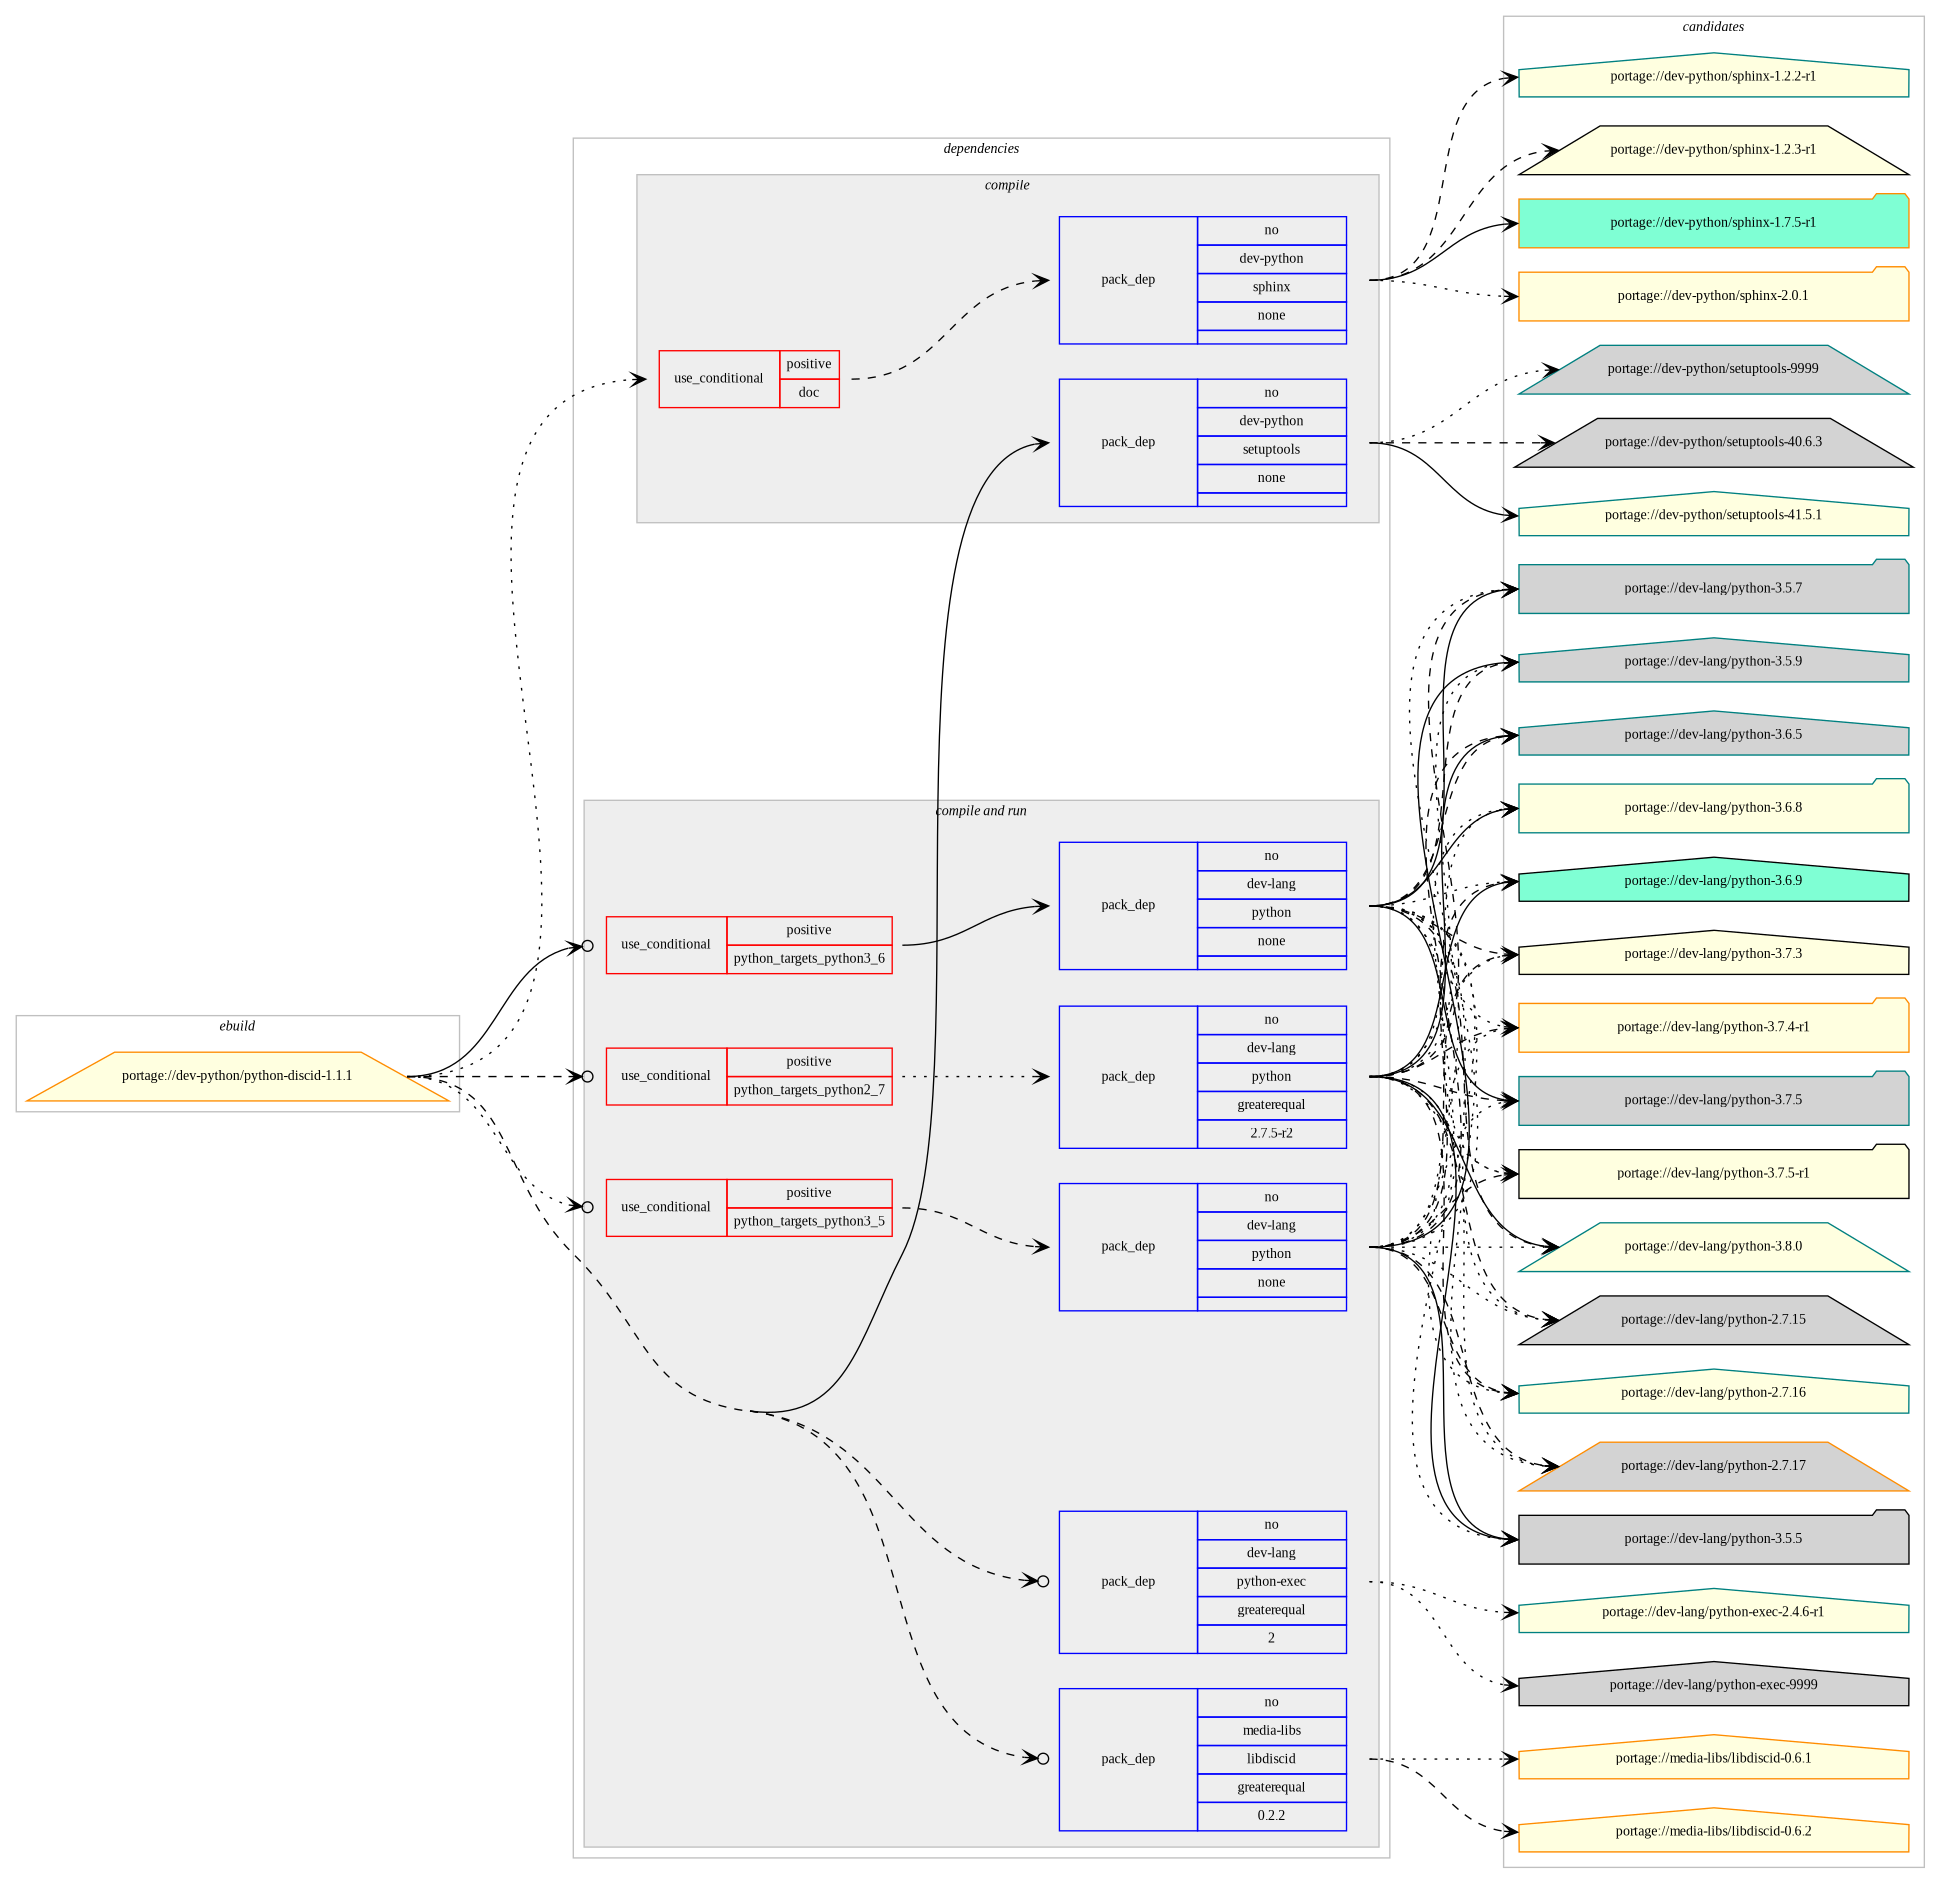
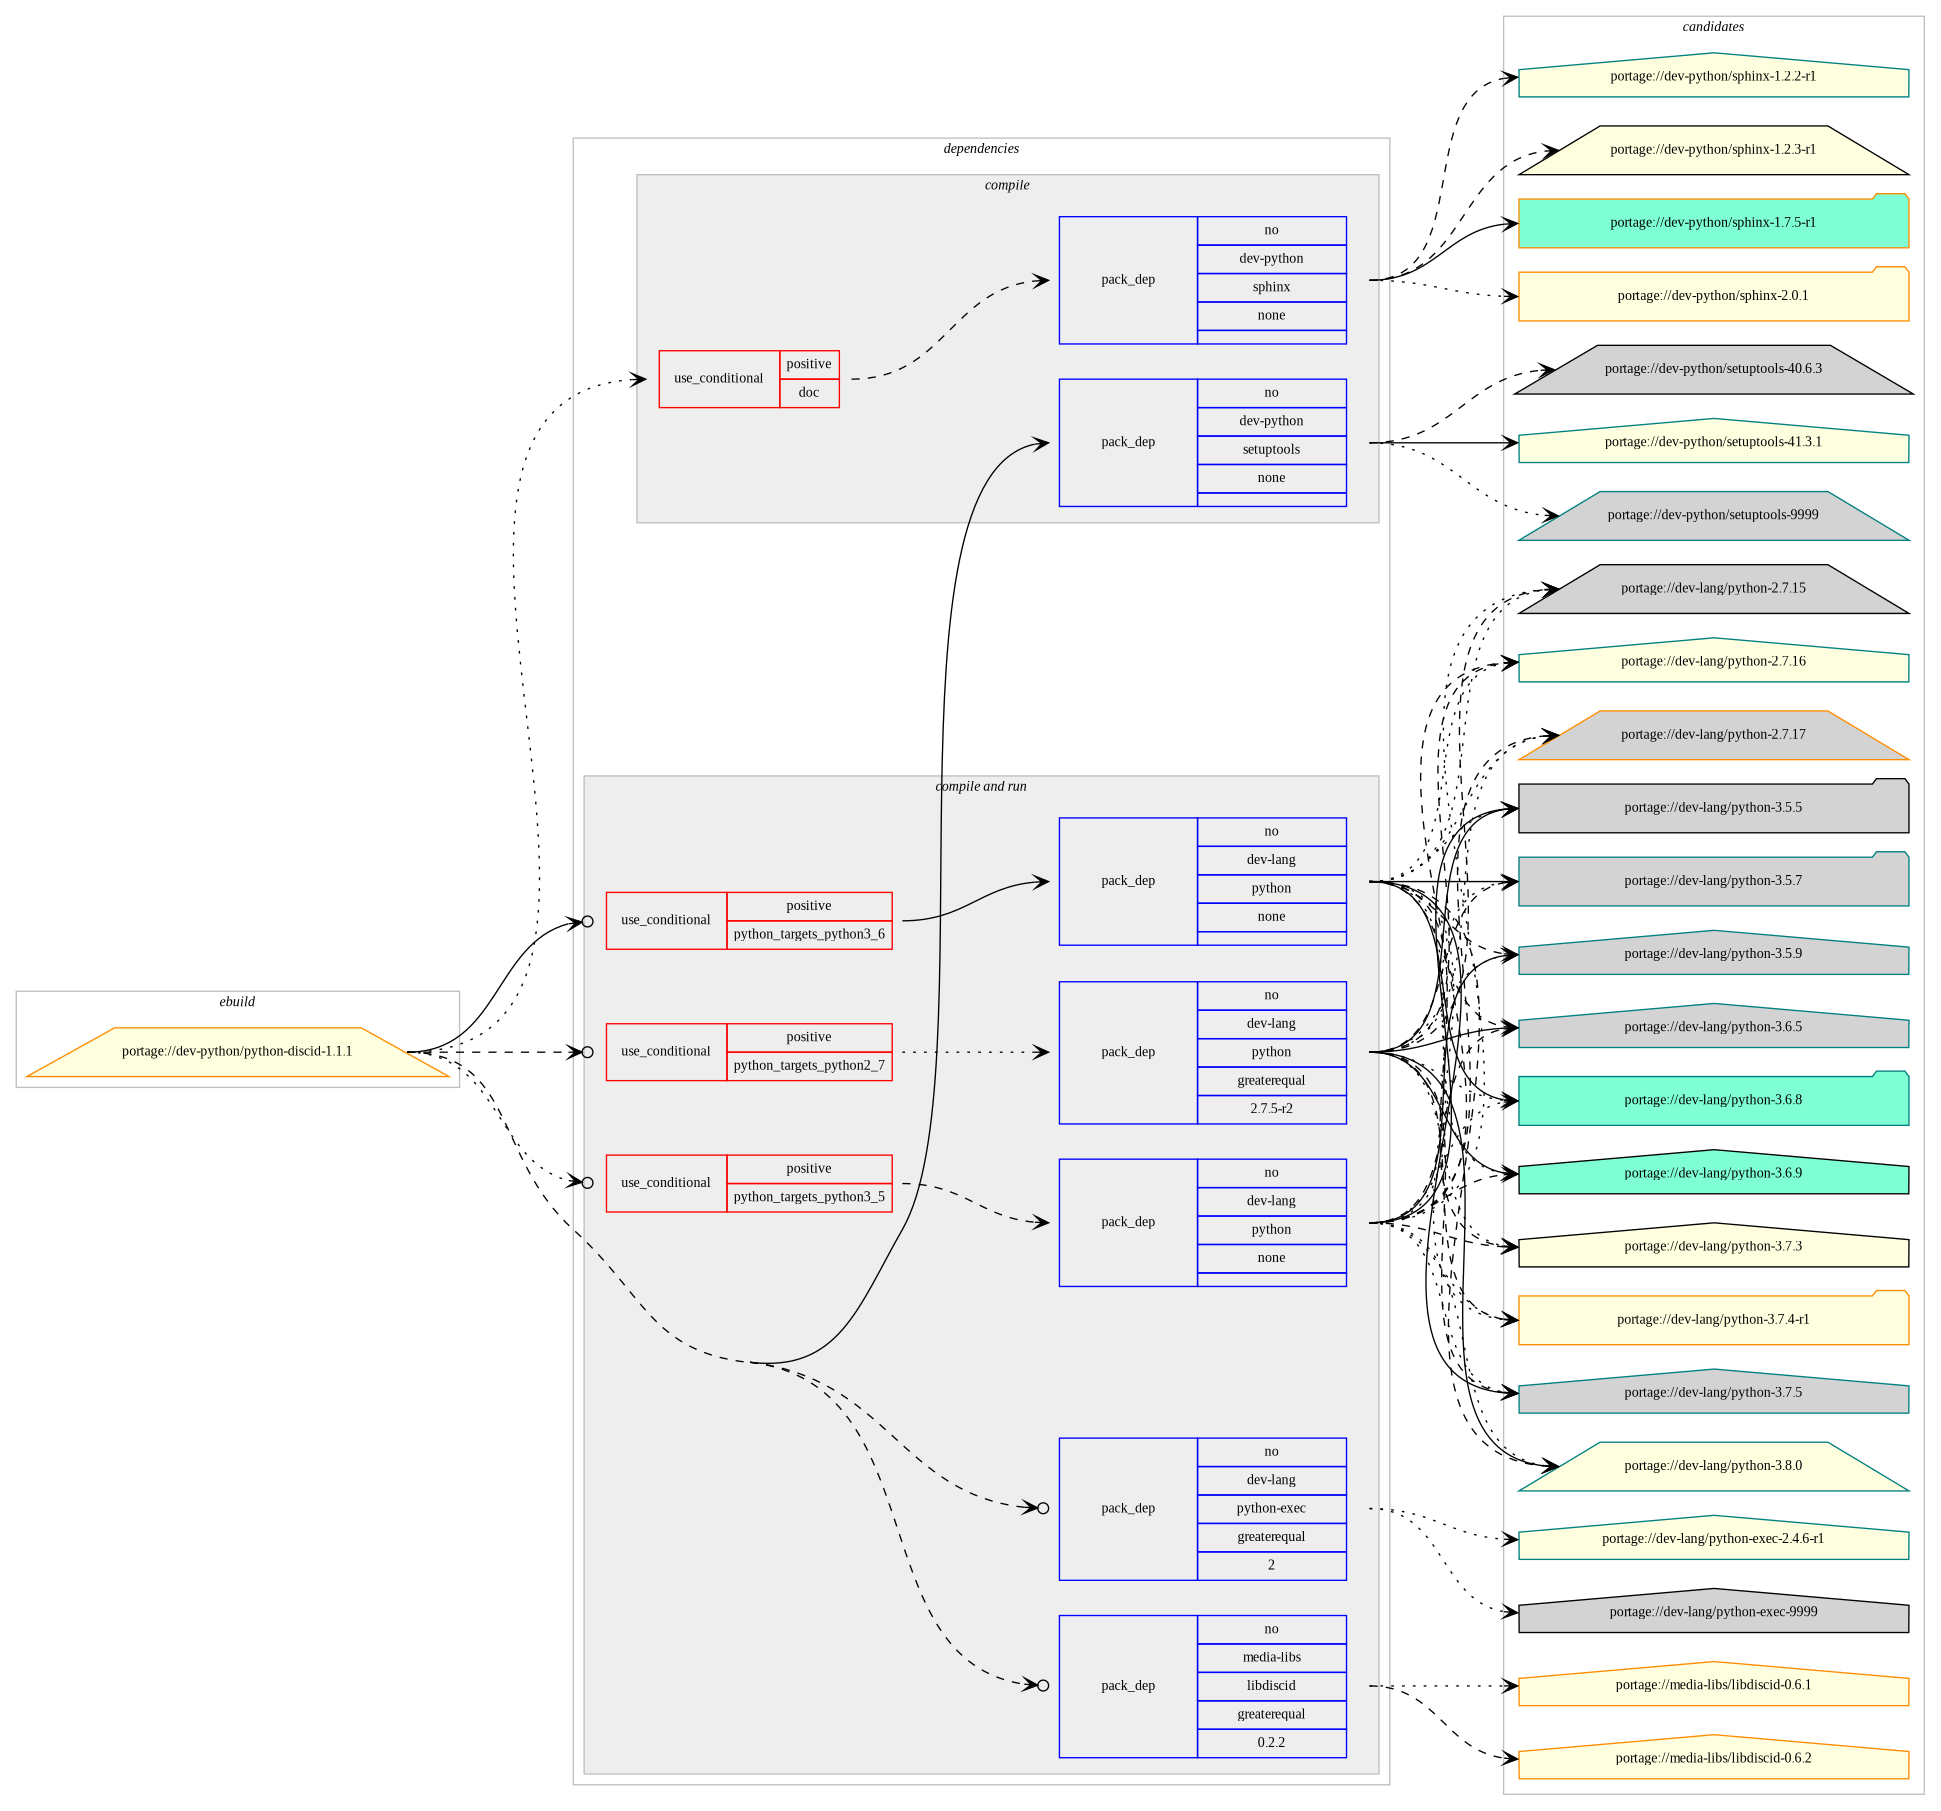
(1714, 516) -> (1714, 443)
(1714, 808) -> (1714, 1101)
(1714, 1101) -> (1714, 1393)
(1714, 1174) -> none
